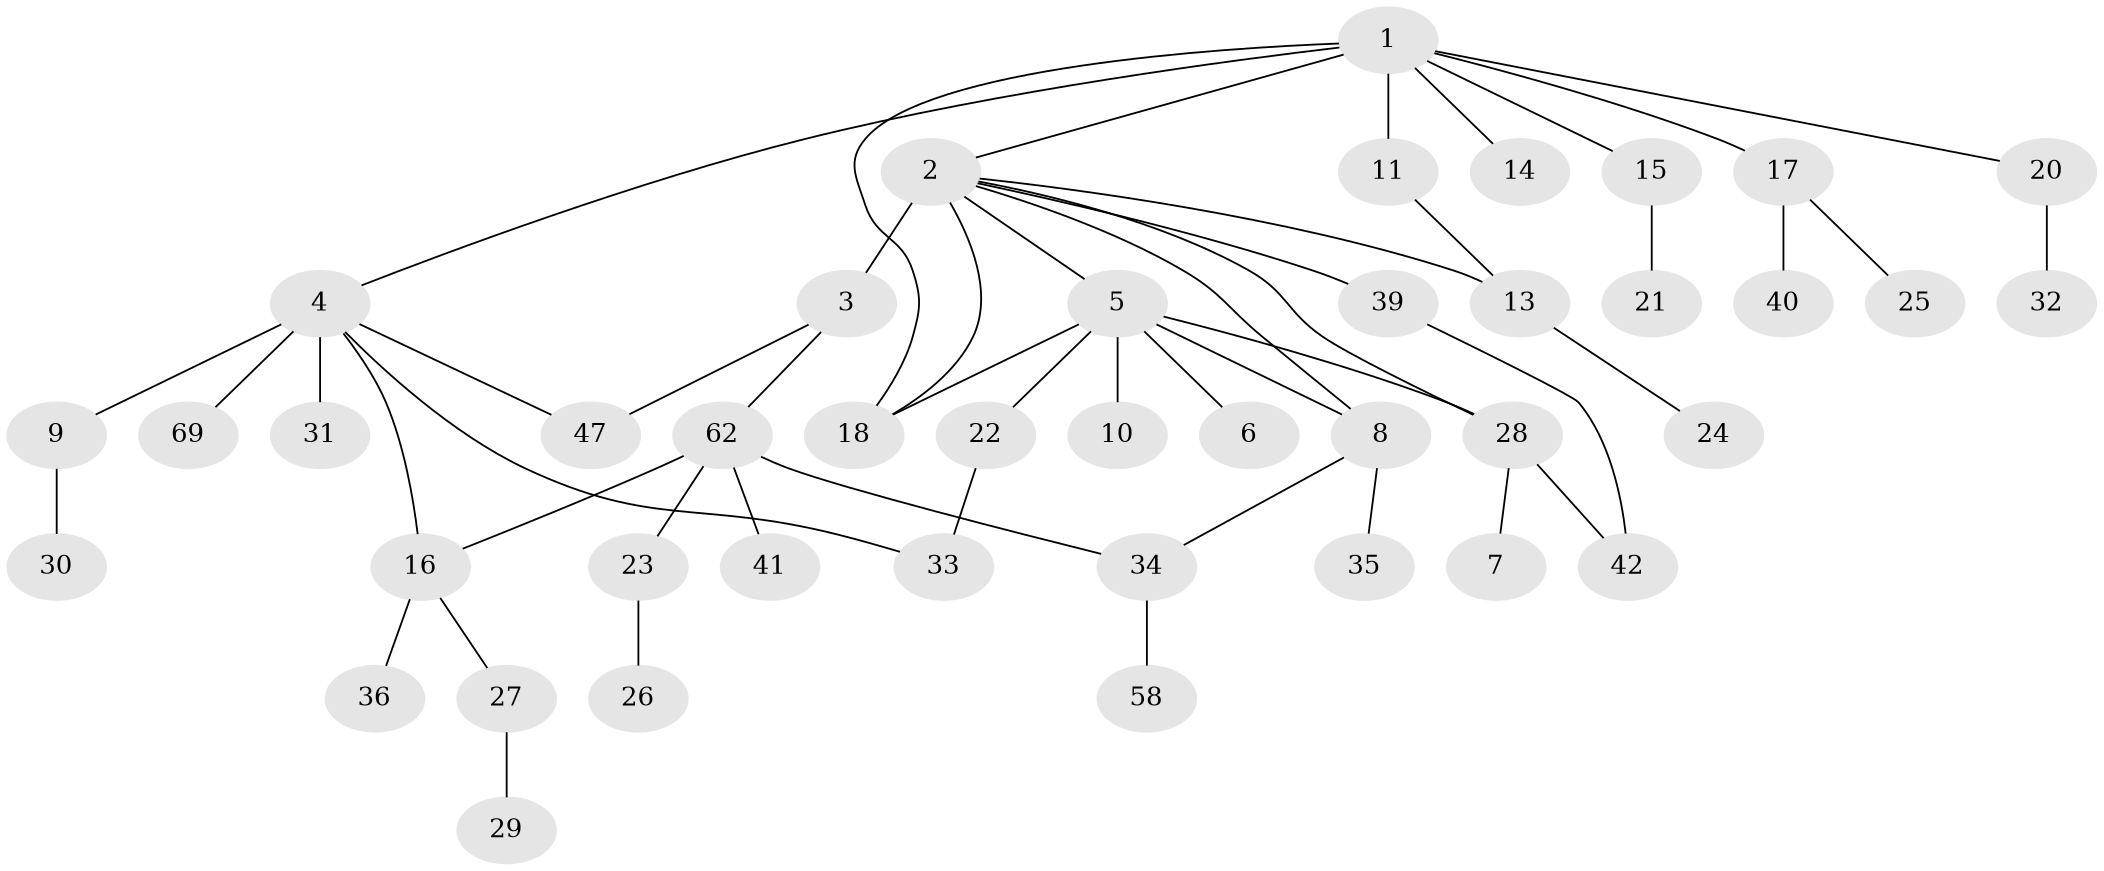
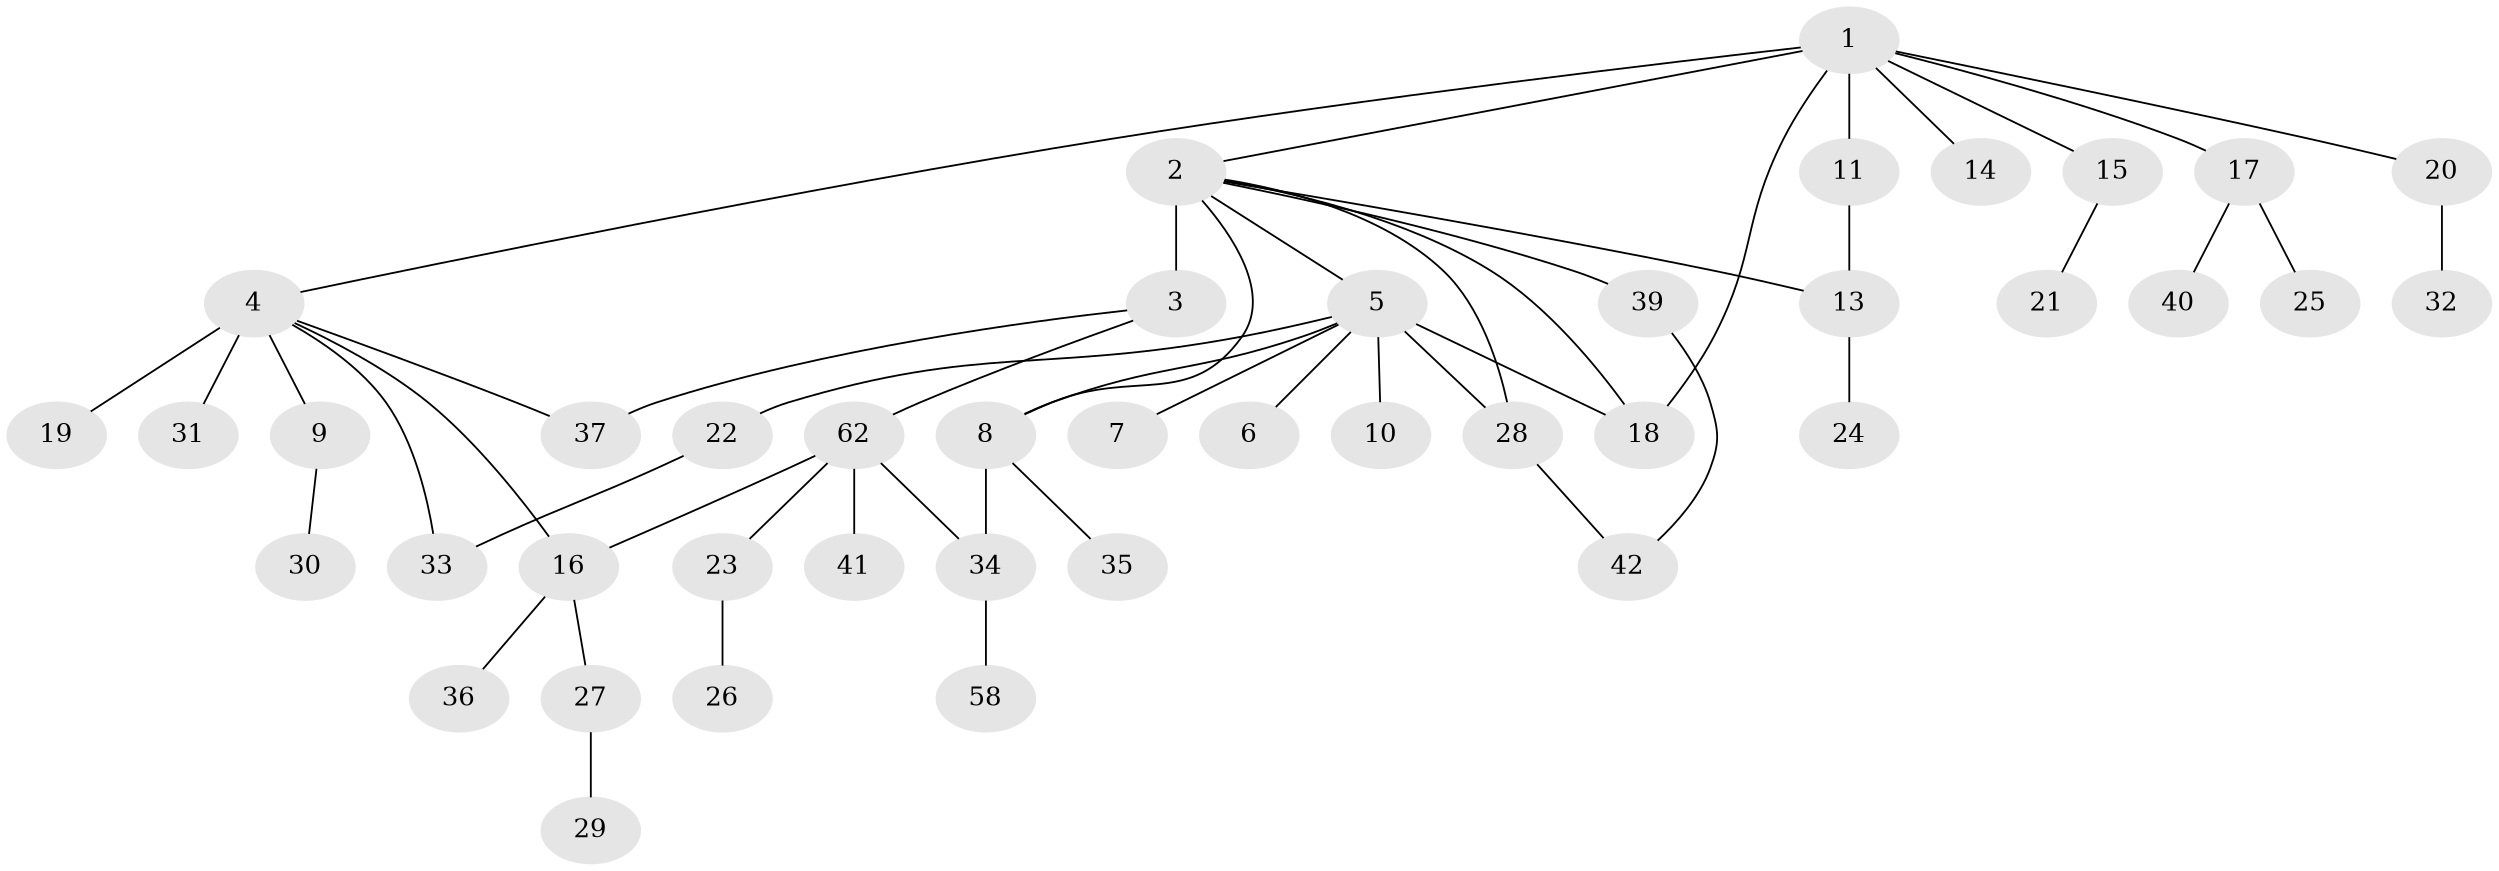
(188, 435) -> (57, 435)
(591, 435) -> (591, 435)
(1505, 501) -> (1248, 369)
